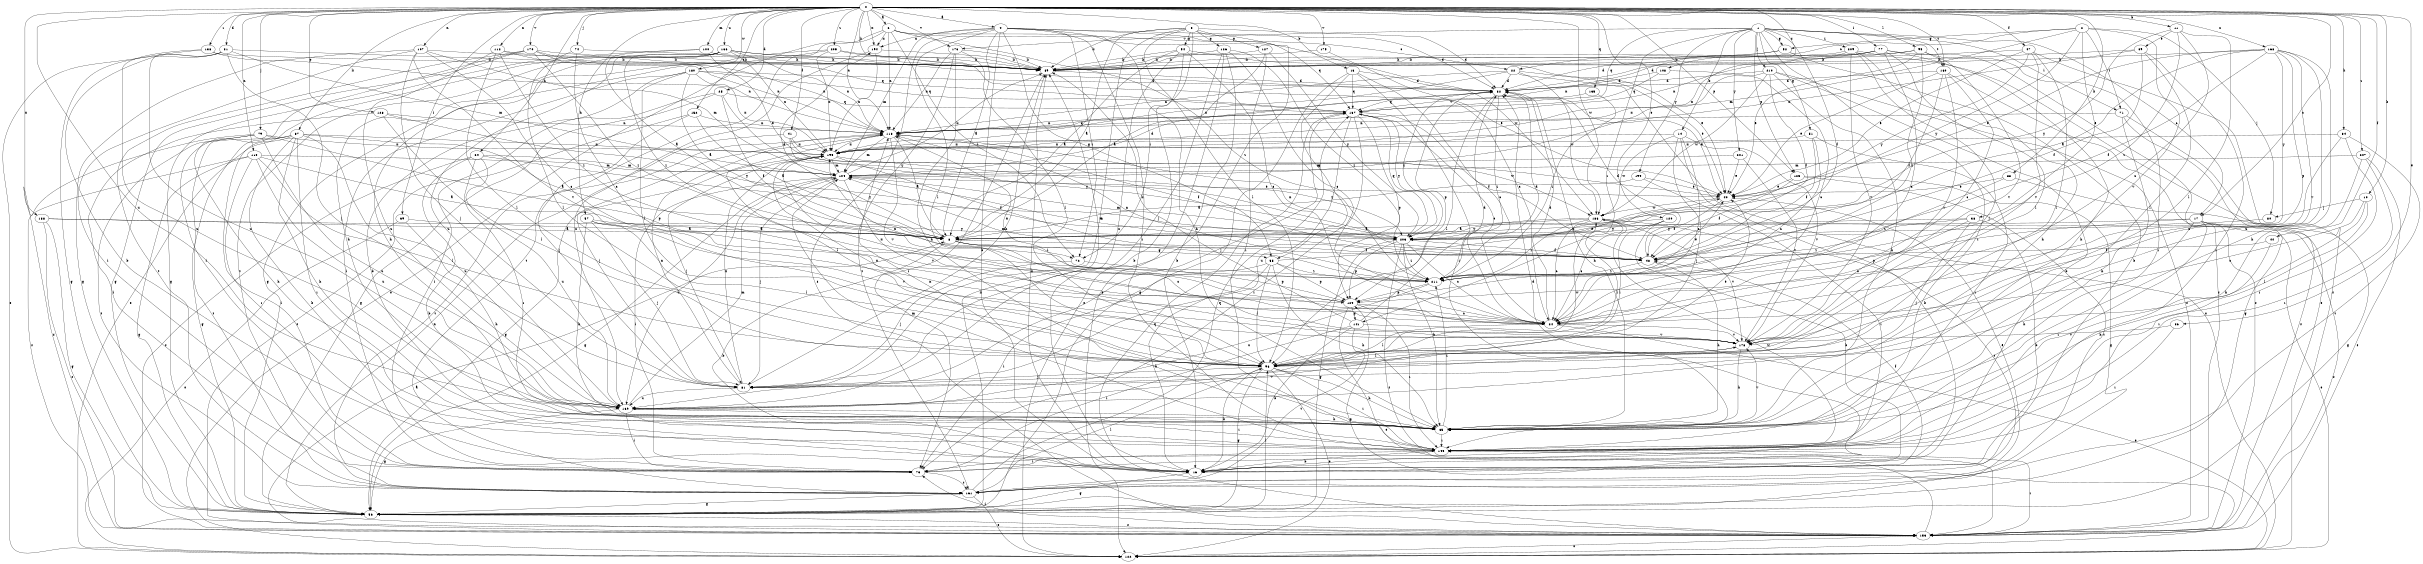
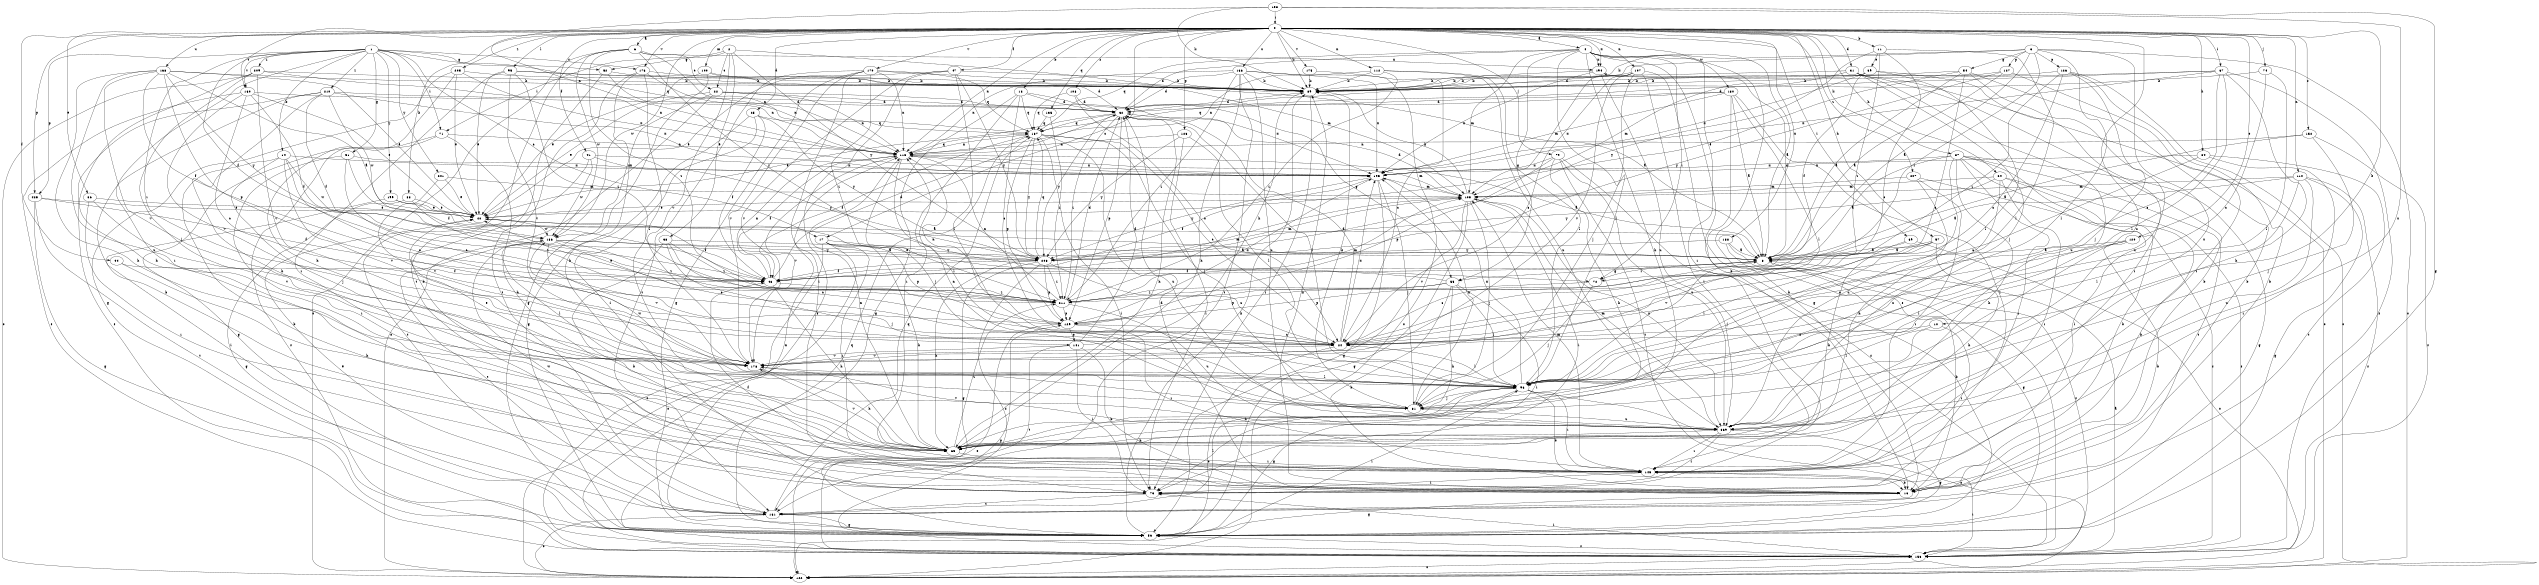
(529, 9) -> (1275, 16)
(1758, 49) -> (355, 70)
(1881, 49) -> (2222, 70)
(1452, 102) -> (1044, 123)
(842, 176) -> (1468, 197)
(1797, 176) -> (35, 197)
none -> (748, 198)
none -> (283, 207)
(2269, 219) -> none
(1574, 229) -> (1243, 250)
(1173, 283) -> (1535, 287)
(626, 409) -> (1724, 430)
(710, 439) -> none
